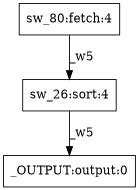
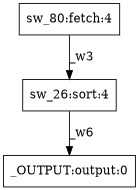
(82, 57) -> (82, 57)
(82, 133) -> (82, 133)
